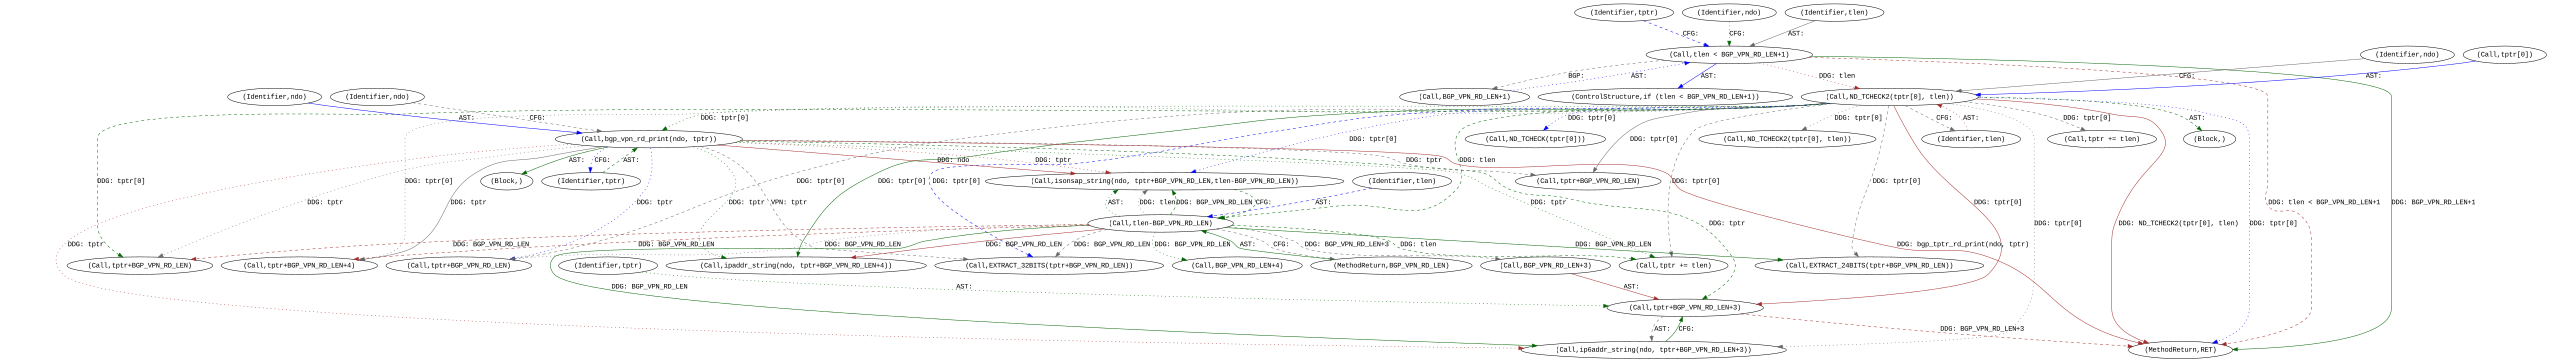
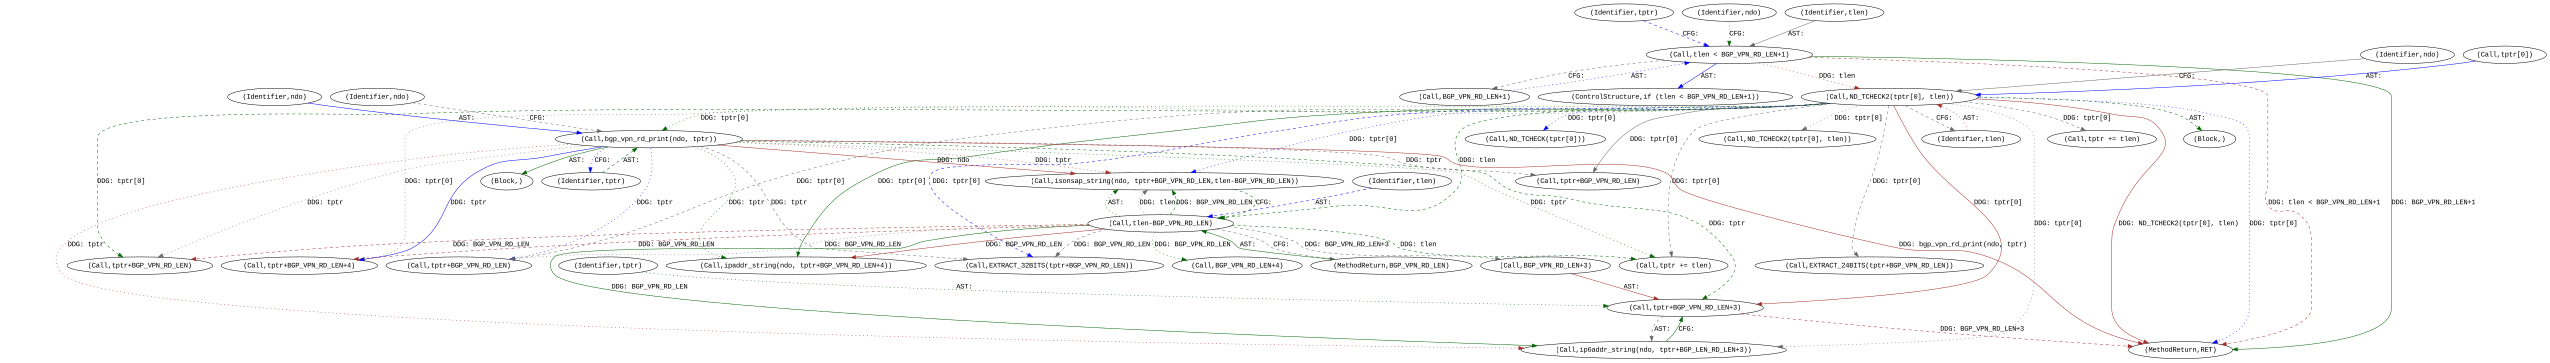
(1579, 76) -> (1579, 76)
(468, 179) -> (468, 179)
(789, 202) -> (789, 202)
(1501, 243) -> none
(1963, 245) -> (1963, 245)
(1654, 350) -> (1654, 350)
